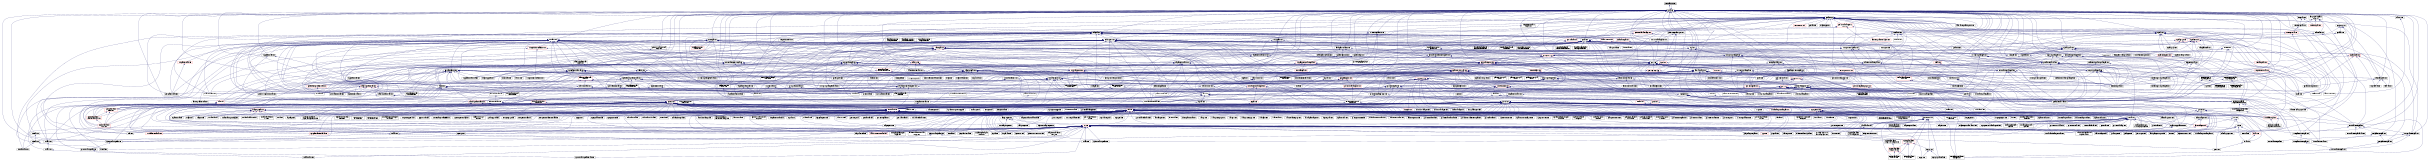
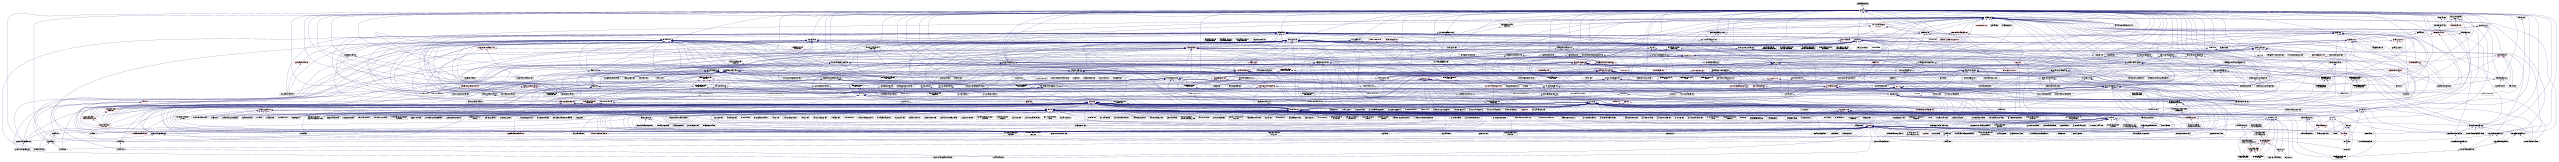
none -> (1401, 118)
